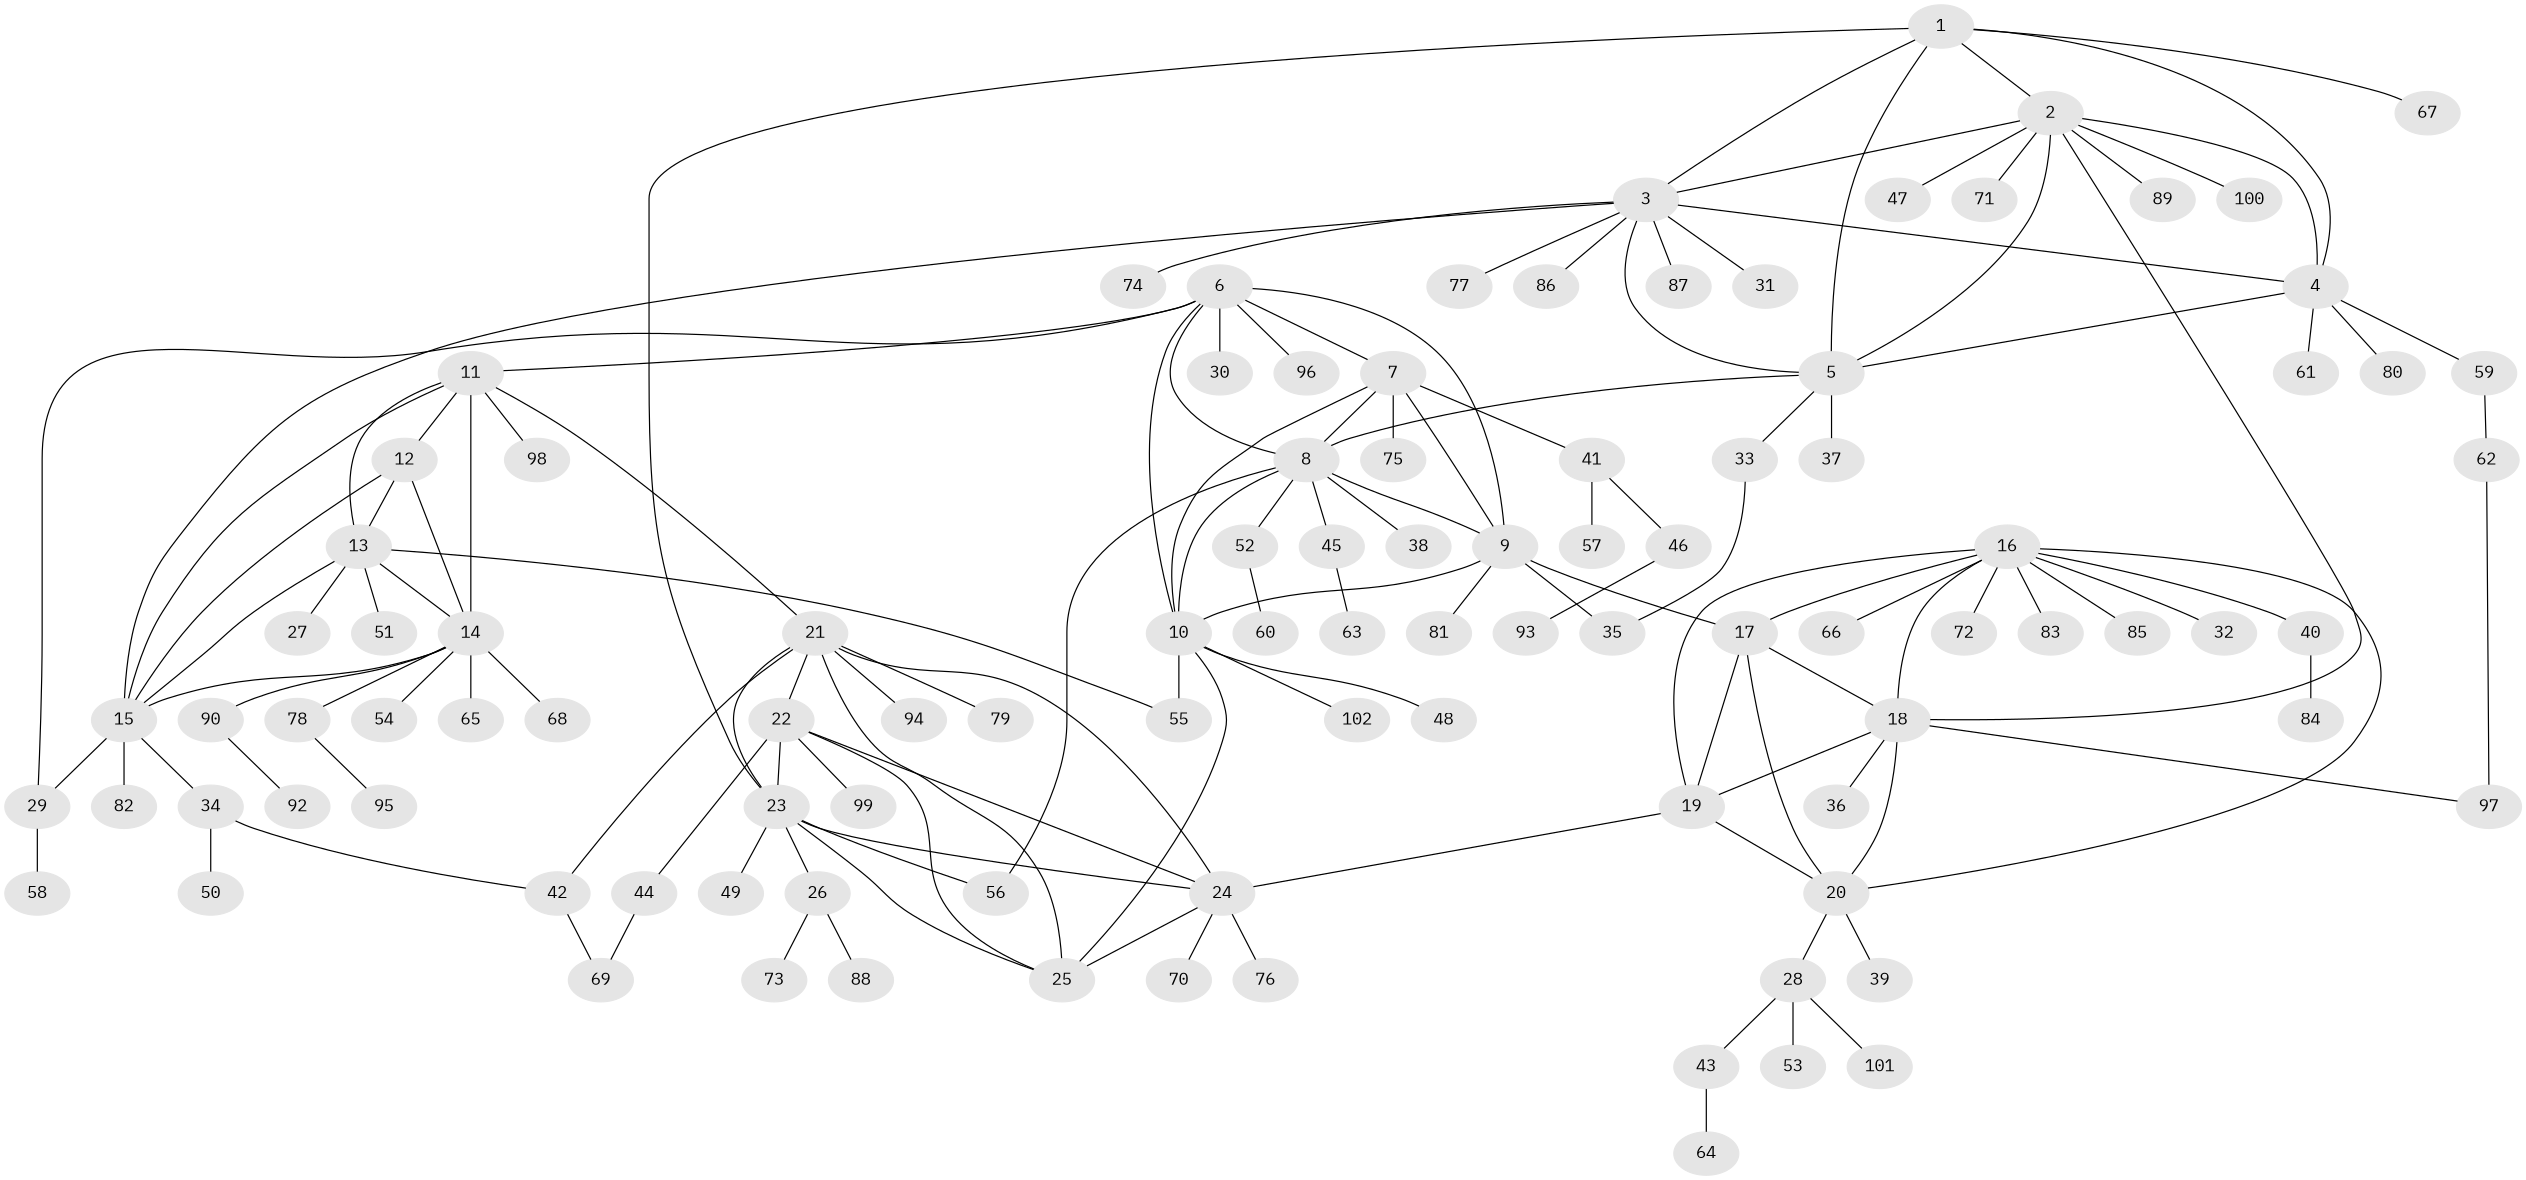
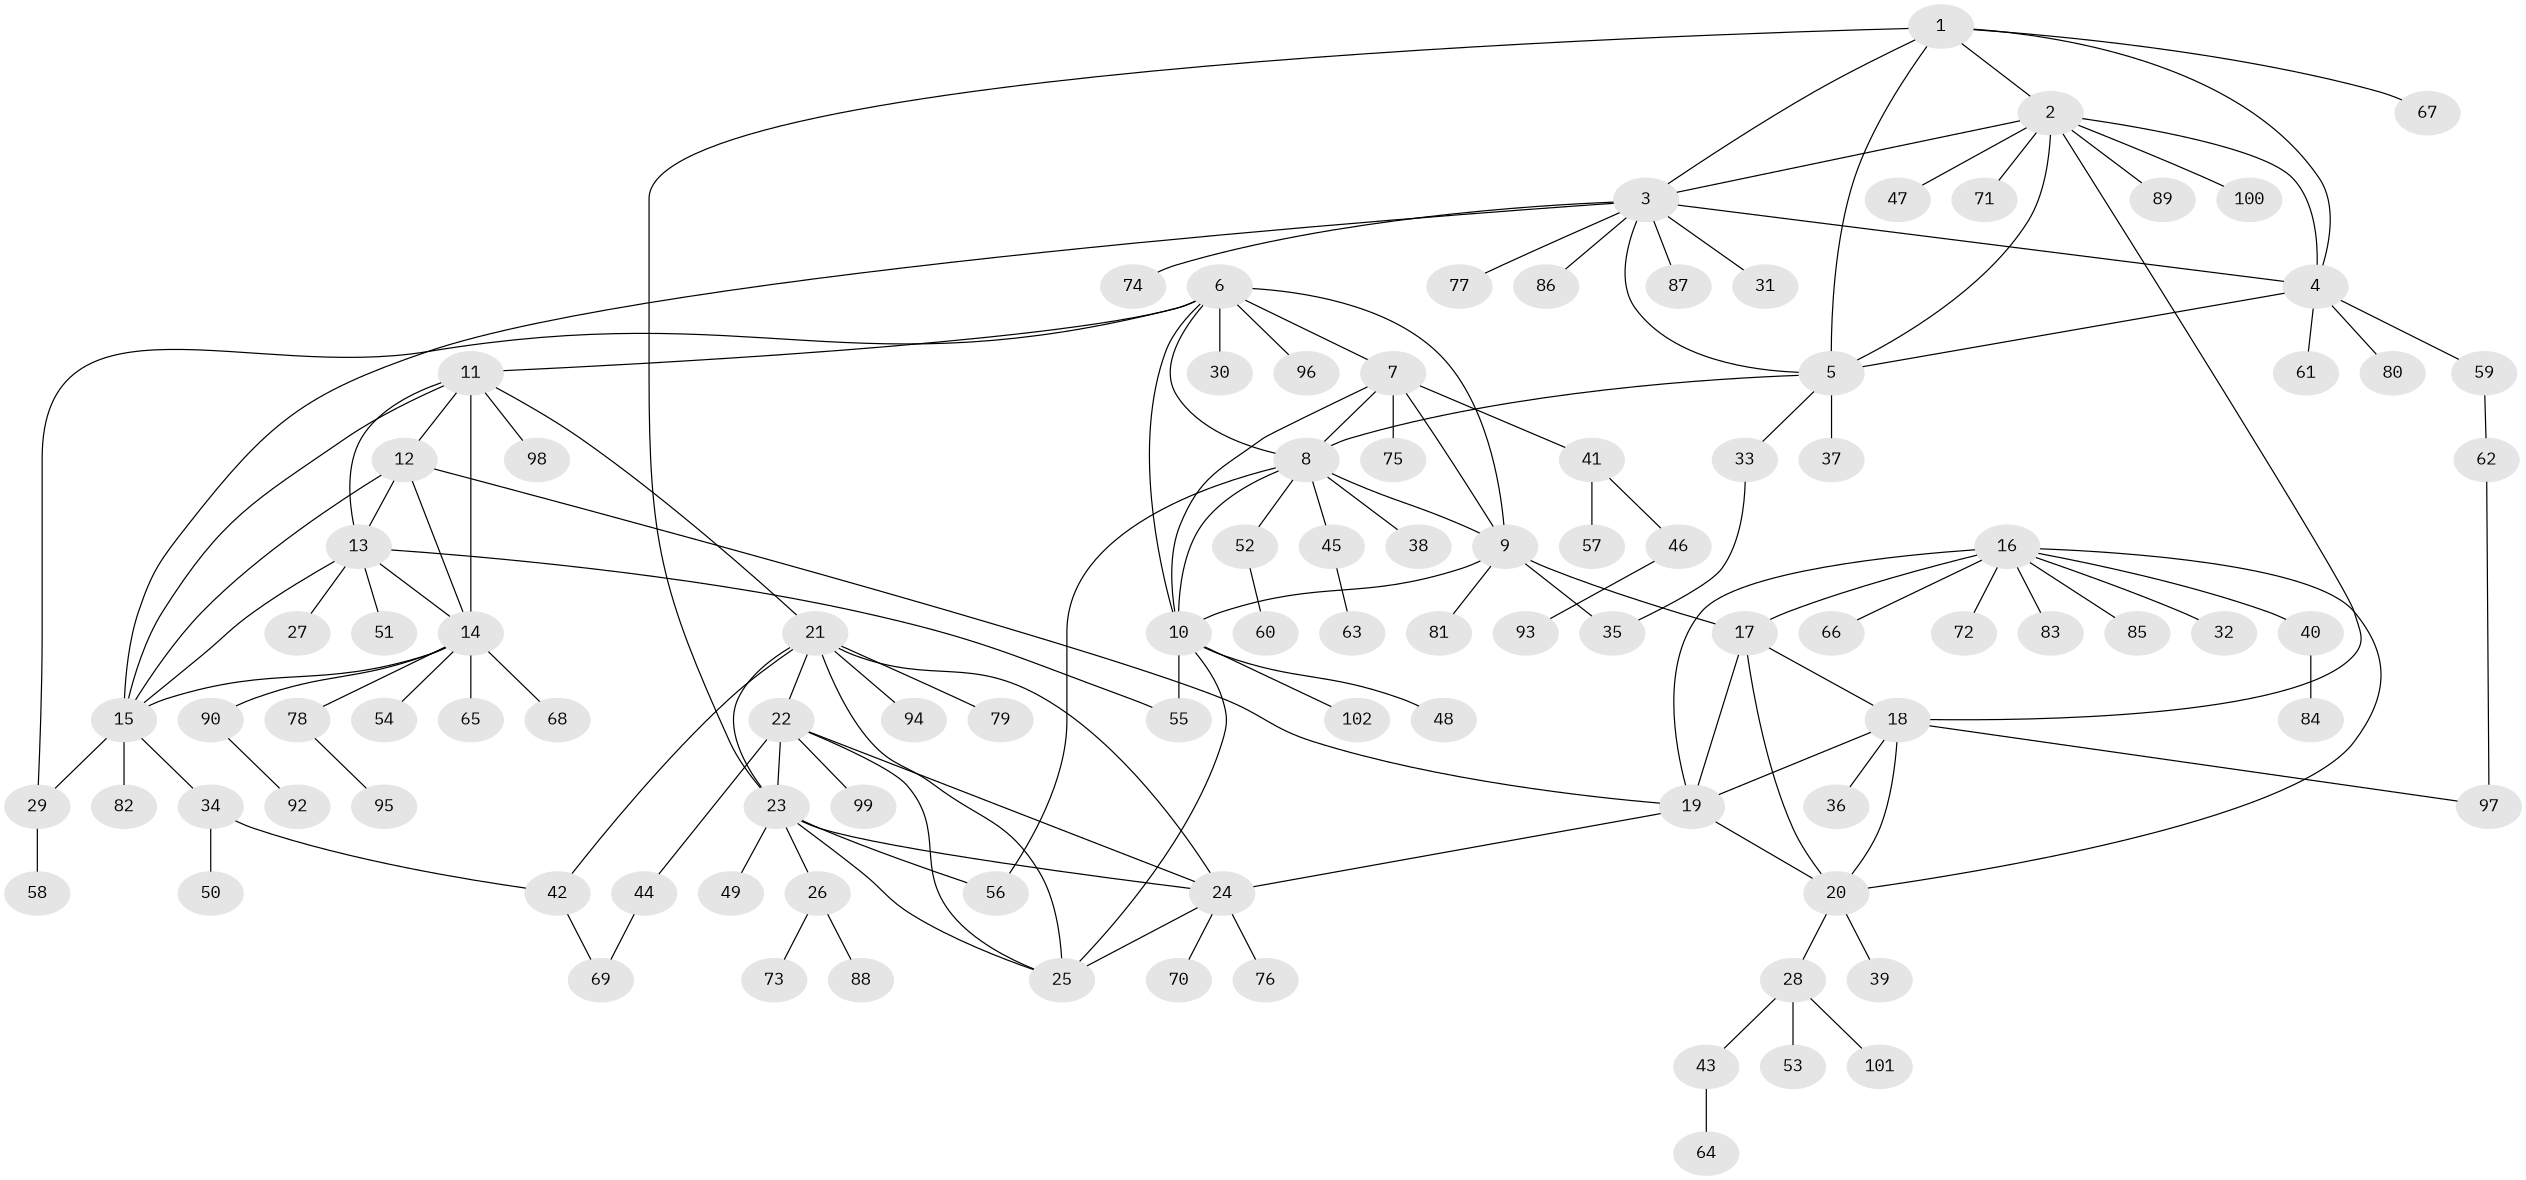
(1918, 616) -> none
none -> (1048, 640)
